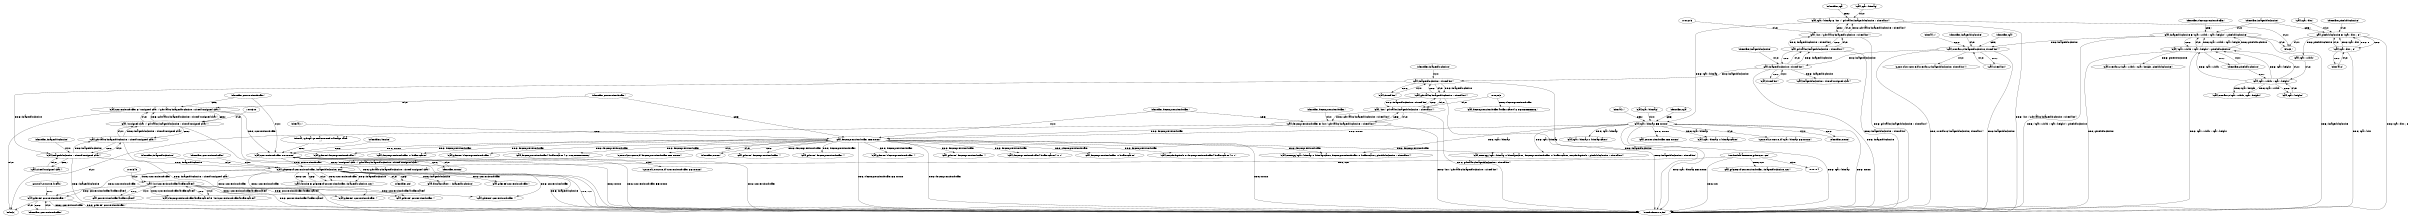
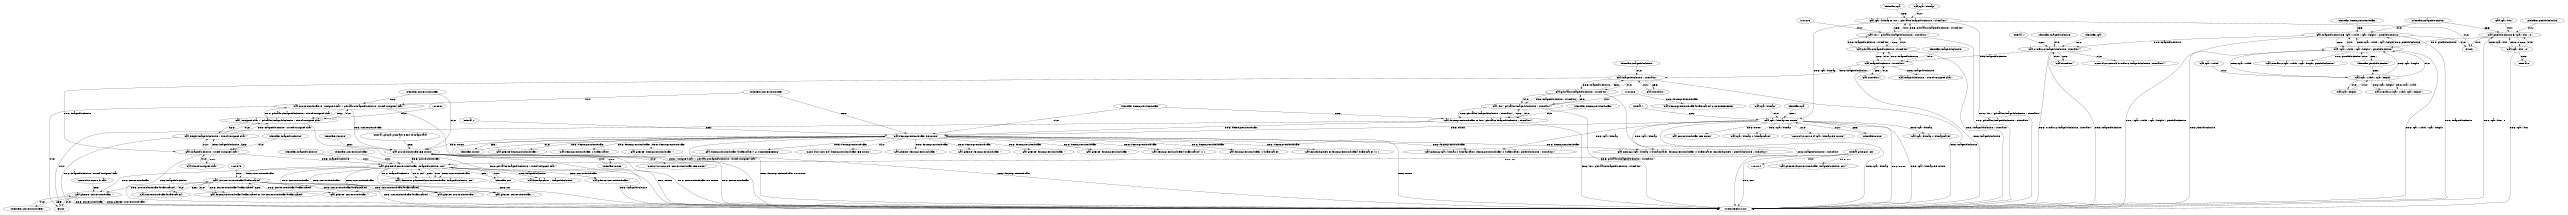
(2306, 42) -> (2440, 40)
(2342, 59) -> none
(2287, 88) -> (2355, 85)
(123, 140) -> (216, 136)
(1749, 155) -> (1861, 152)
